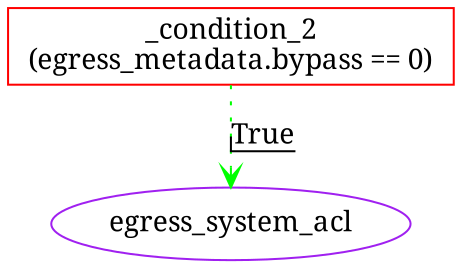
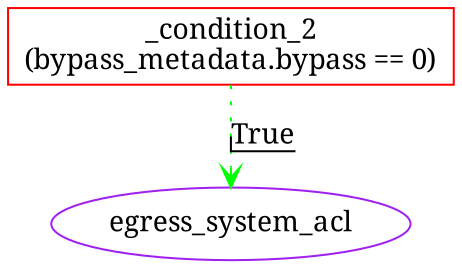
(231, 46) -> (231, 46)
